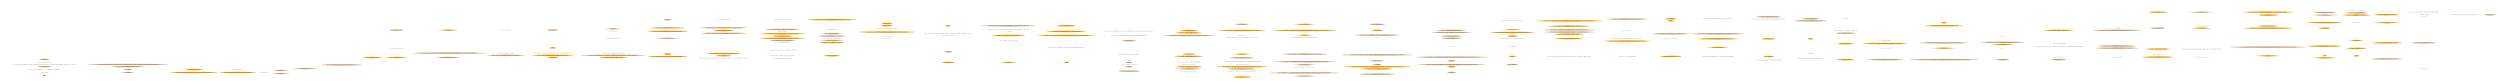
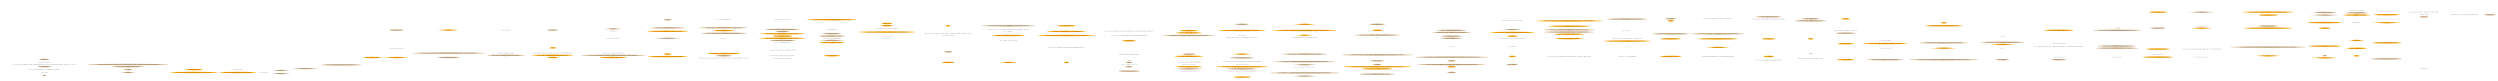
(2424, 17) -> (2424, 17)
(1671, 19) -> (1671, 19)
(1846, 19) -> (1846, 19)
(783, 32) -> (783, 32)
(1671, 39) -> (1671, 39)
(1129, 41) -> (1129, 41)
(2424, 43) -> none
